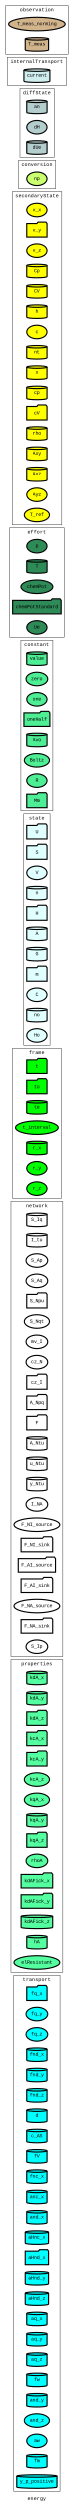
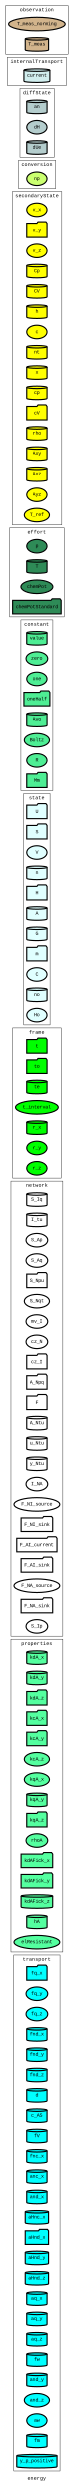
(37, 627) -> none
(37, 1565) -> (37, 1545)
